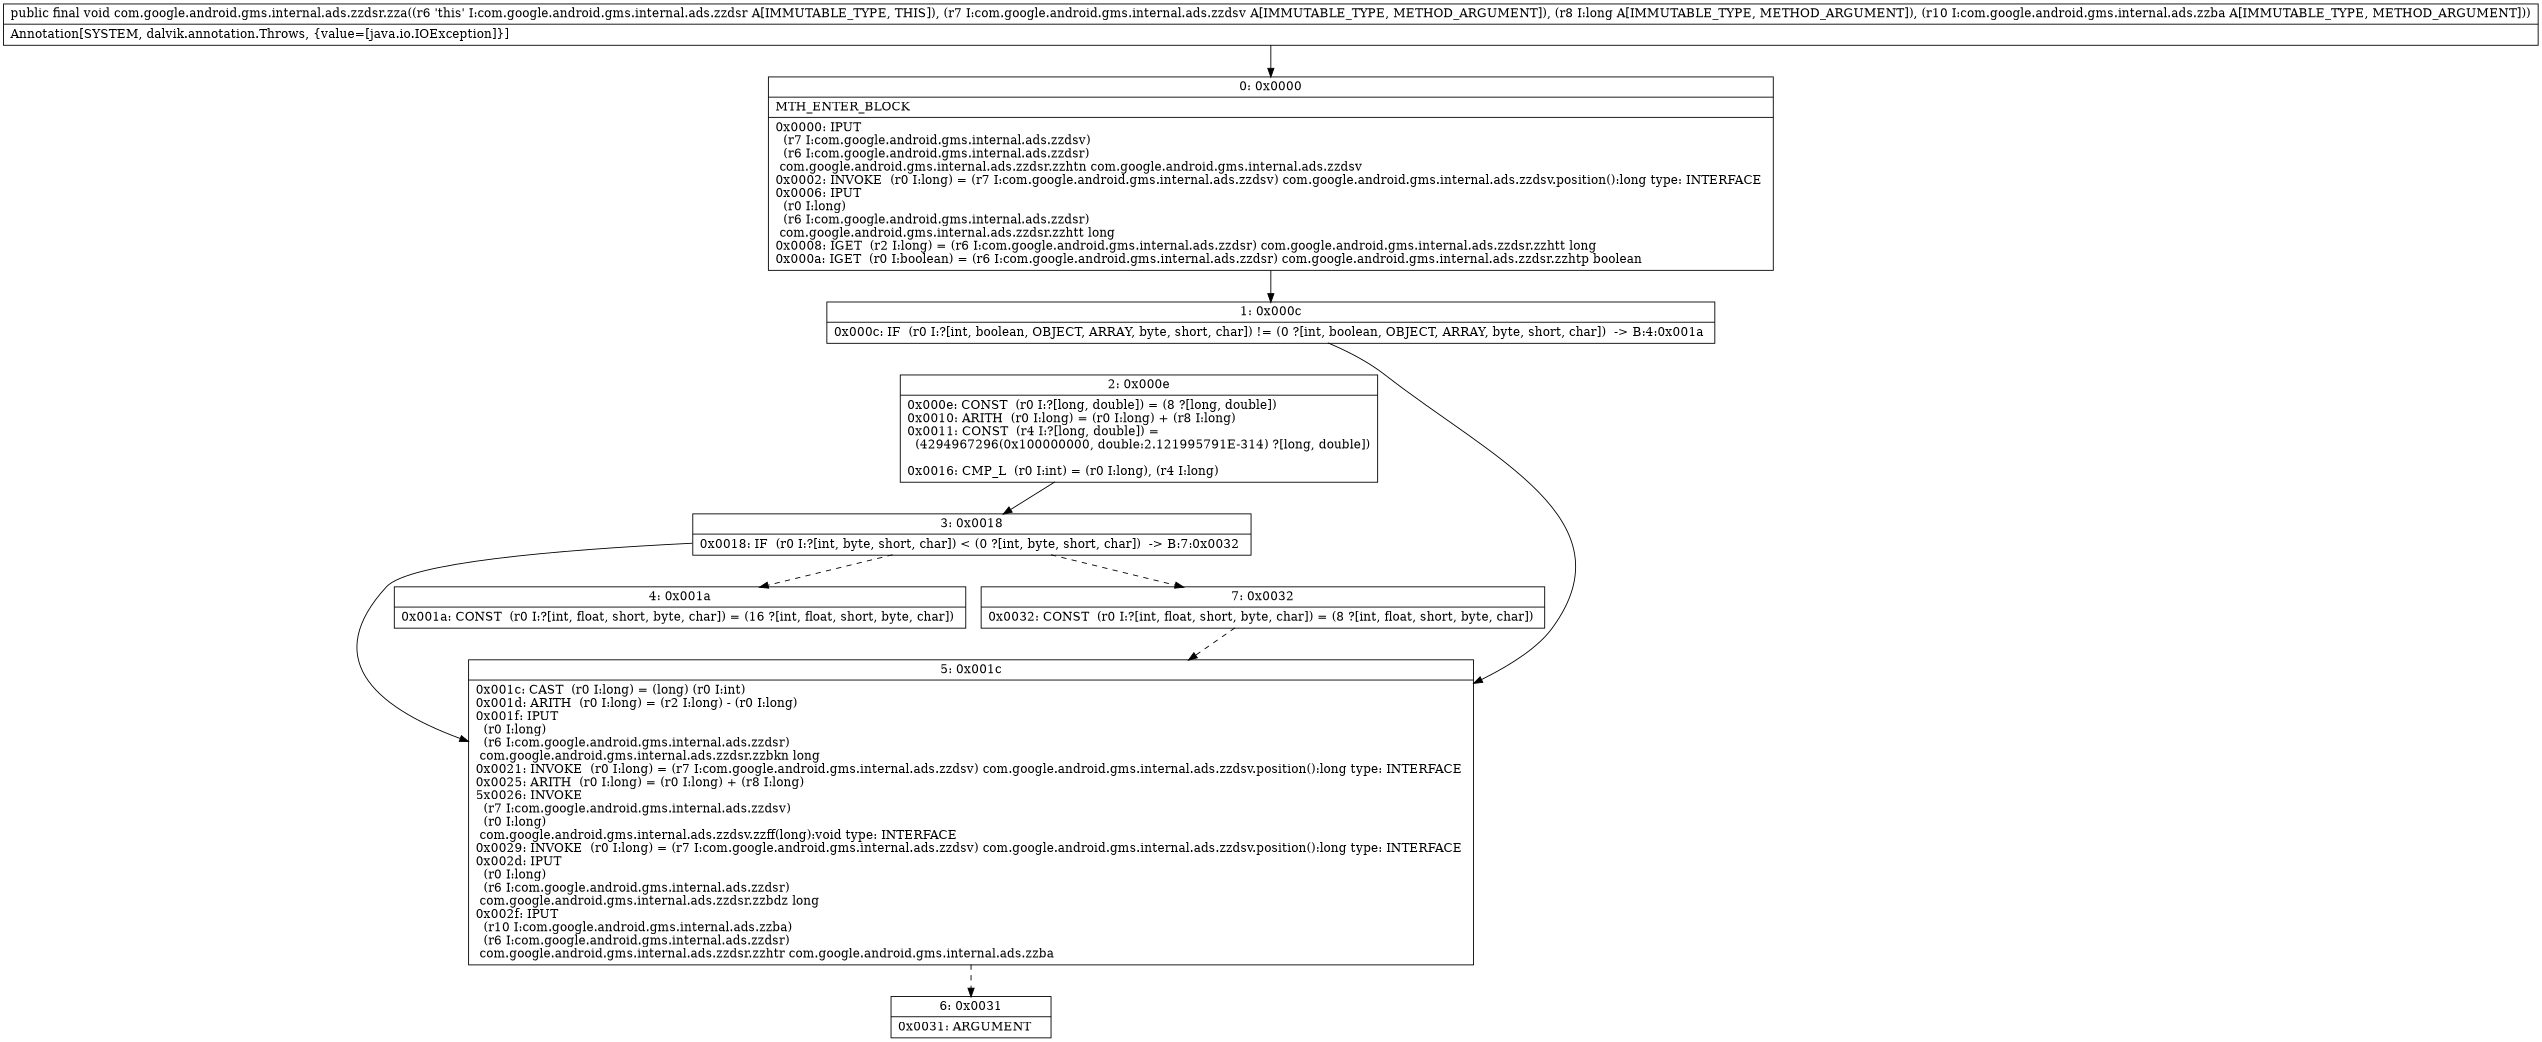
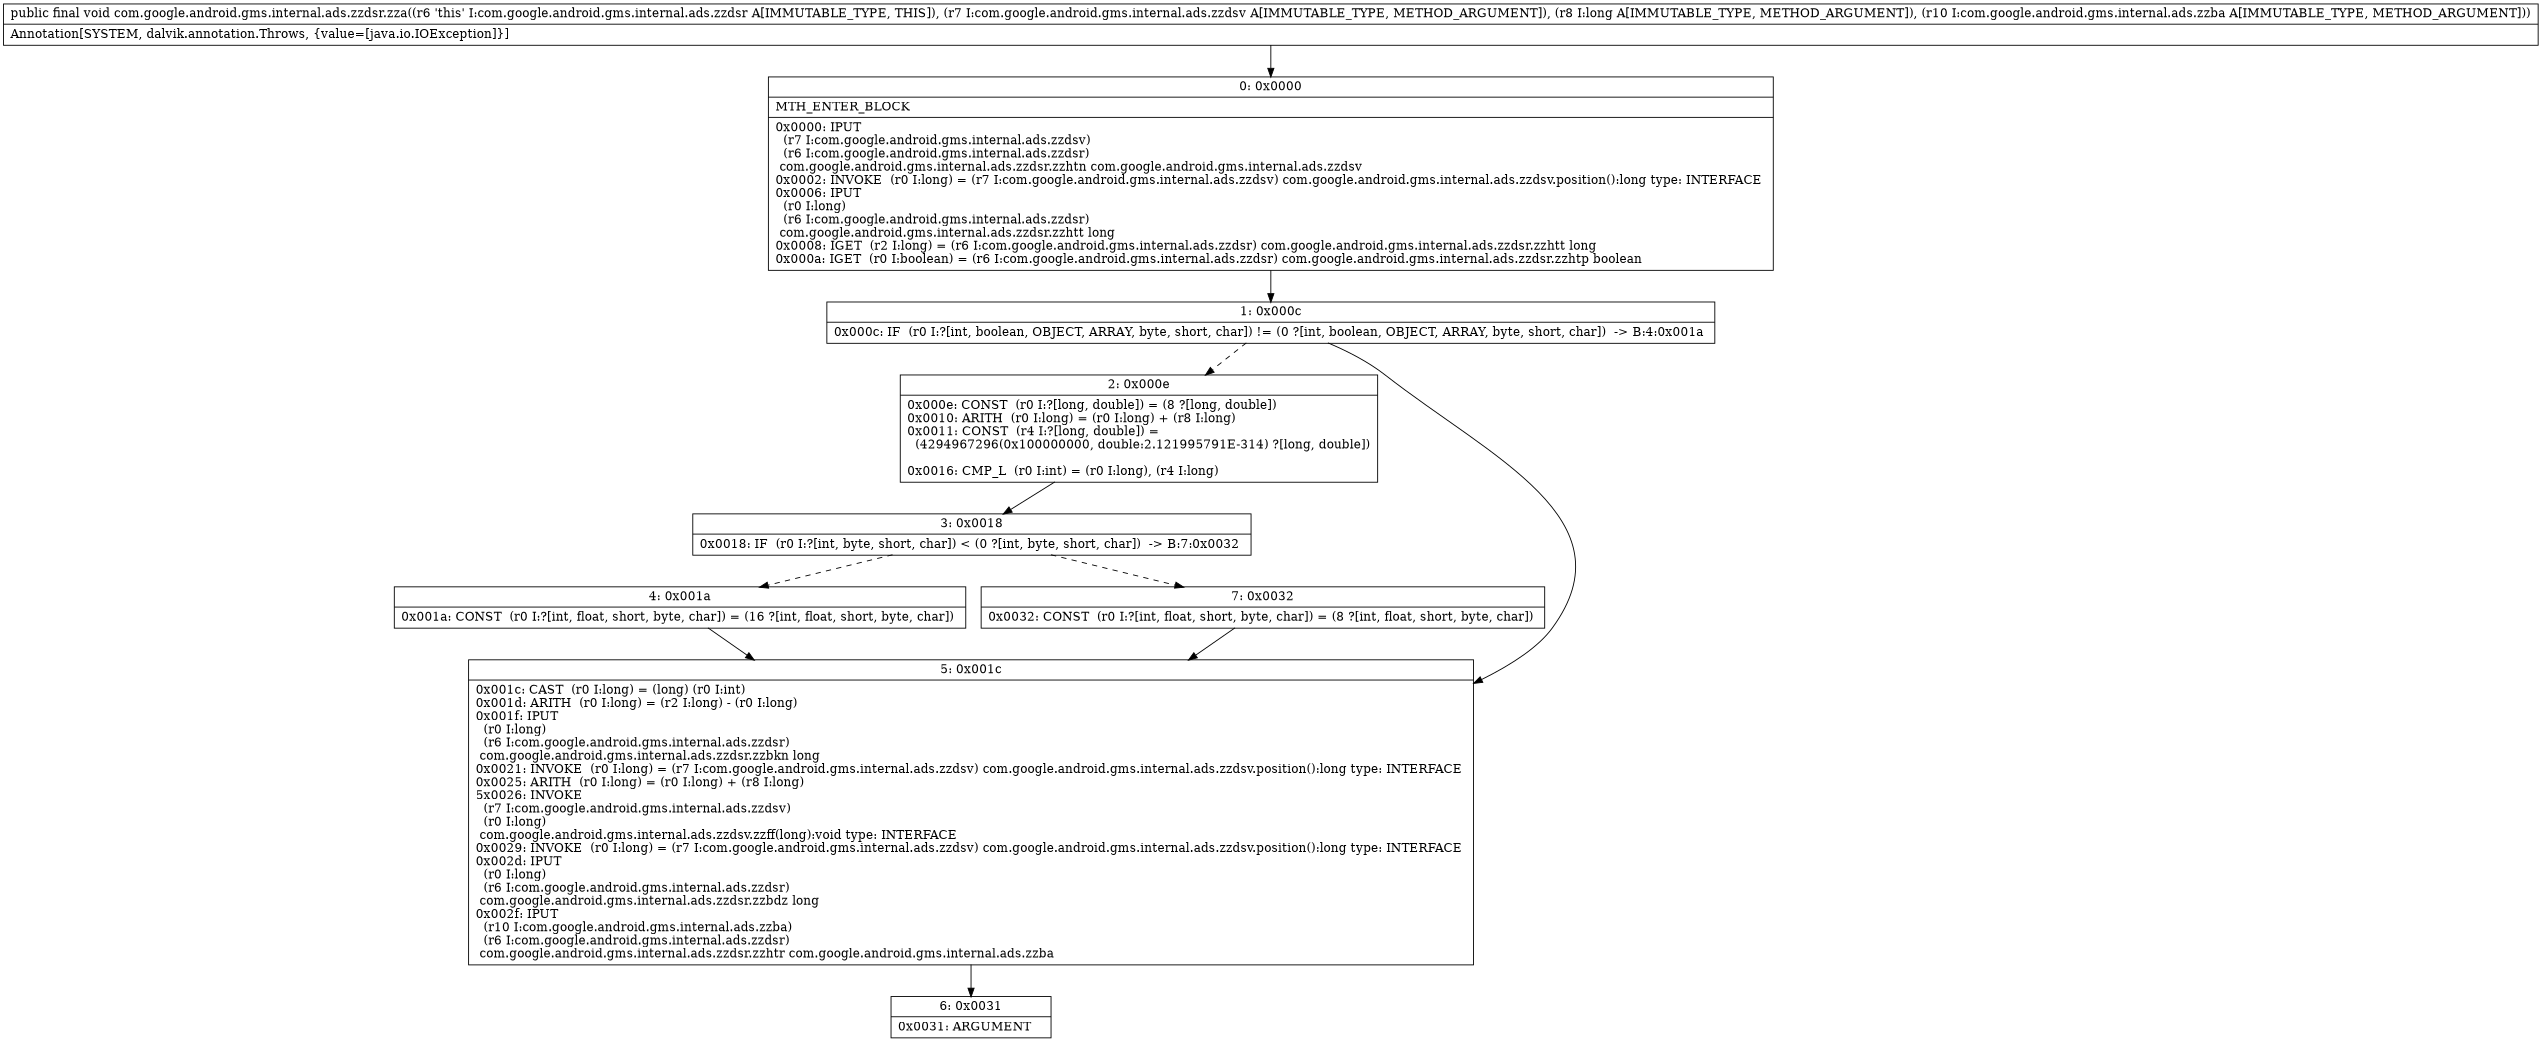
none -> (1229, 356)
(431, 569) -> (727, 641)
(1215, 641) -> (1215, 641)
(971, 976) -> (971, 976)
